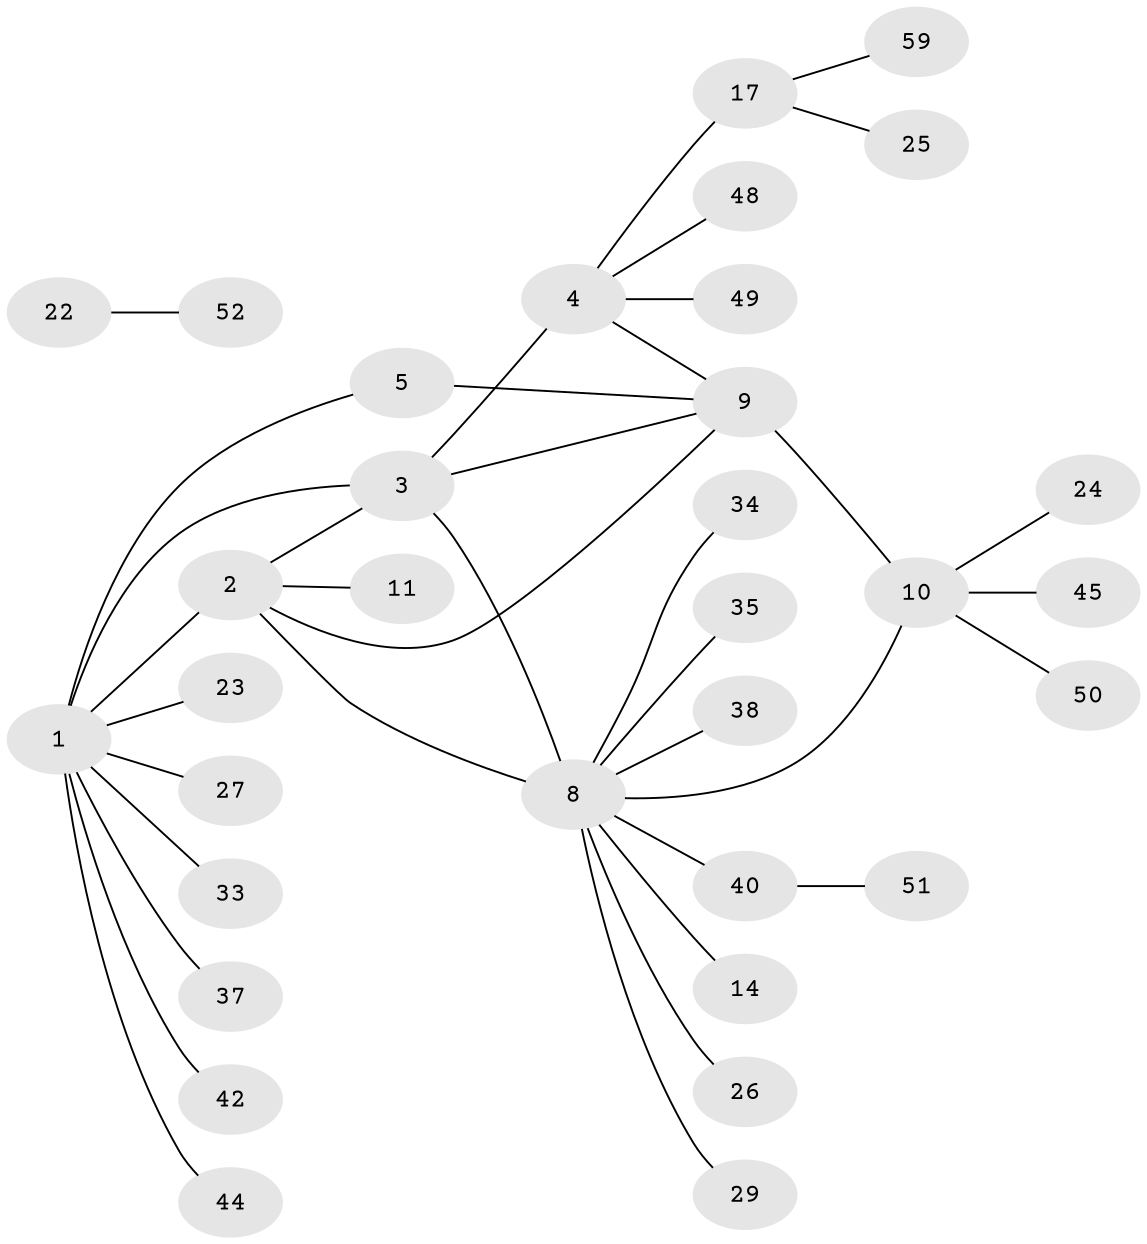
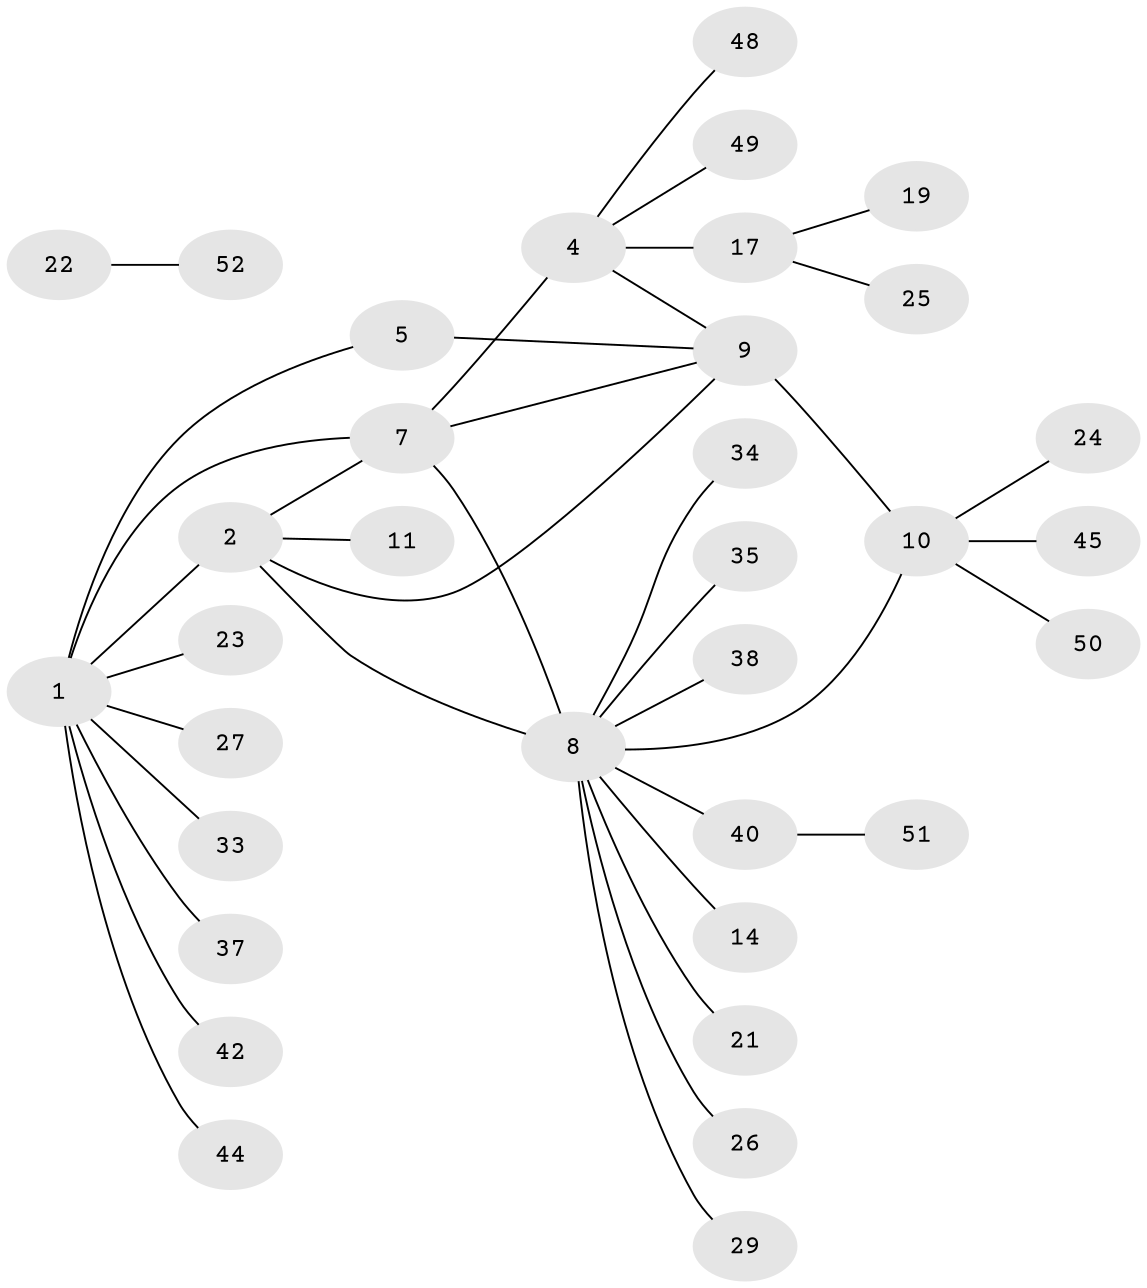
(917, 42) -> (917, 196)
(402, 486) -> (402, 438)
none -> (745, 1040)
